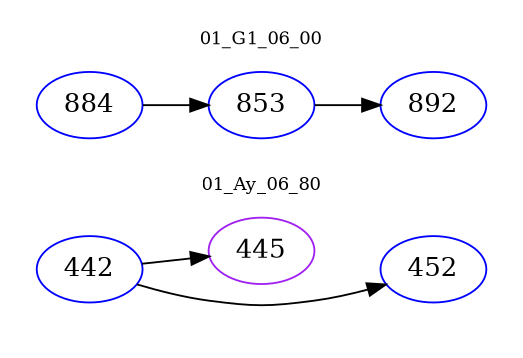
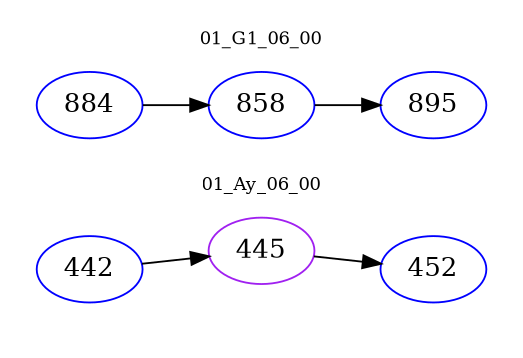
(262, 105) -> (262, 105)
(433, 105) -> (433, 105)
(262, 185) -> (262, 185)
(252, 305) -> (338, 259)
